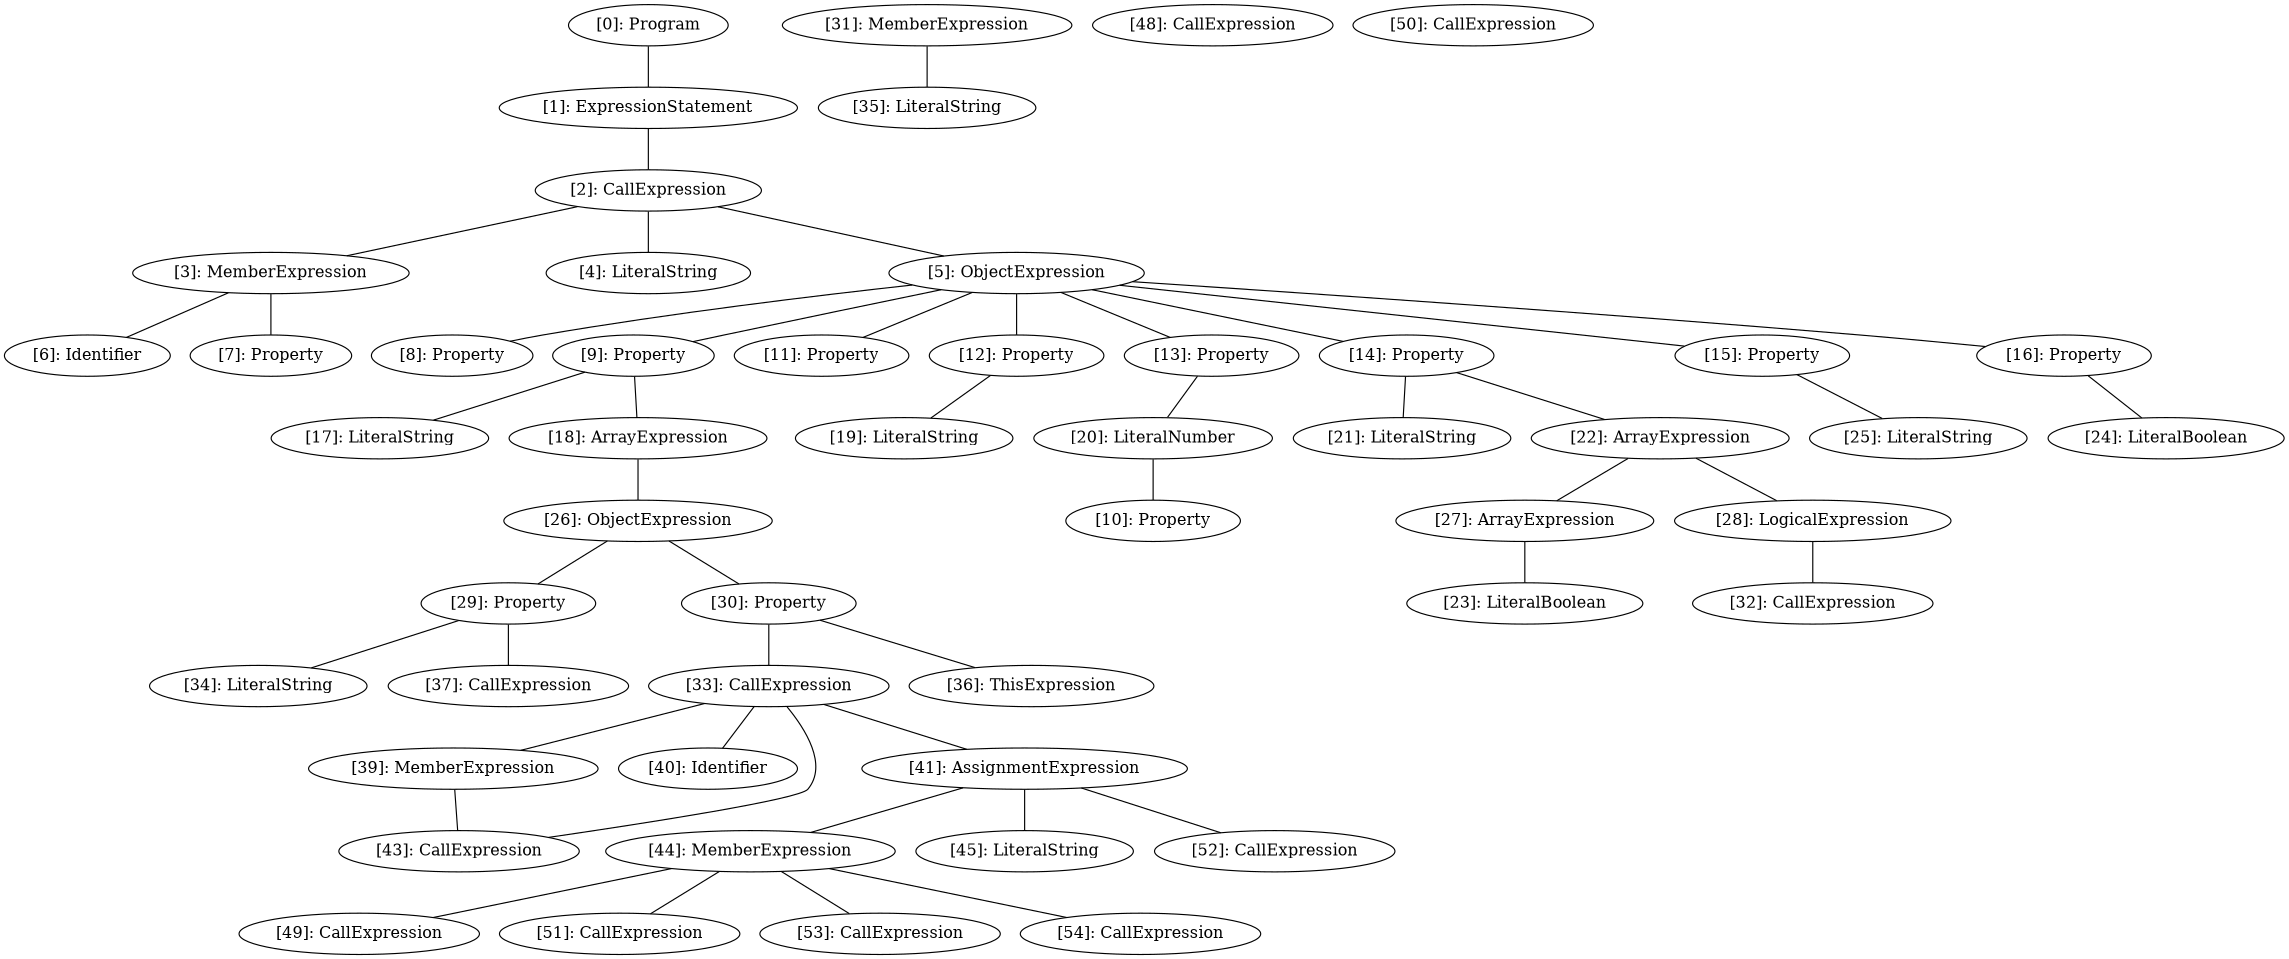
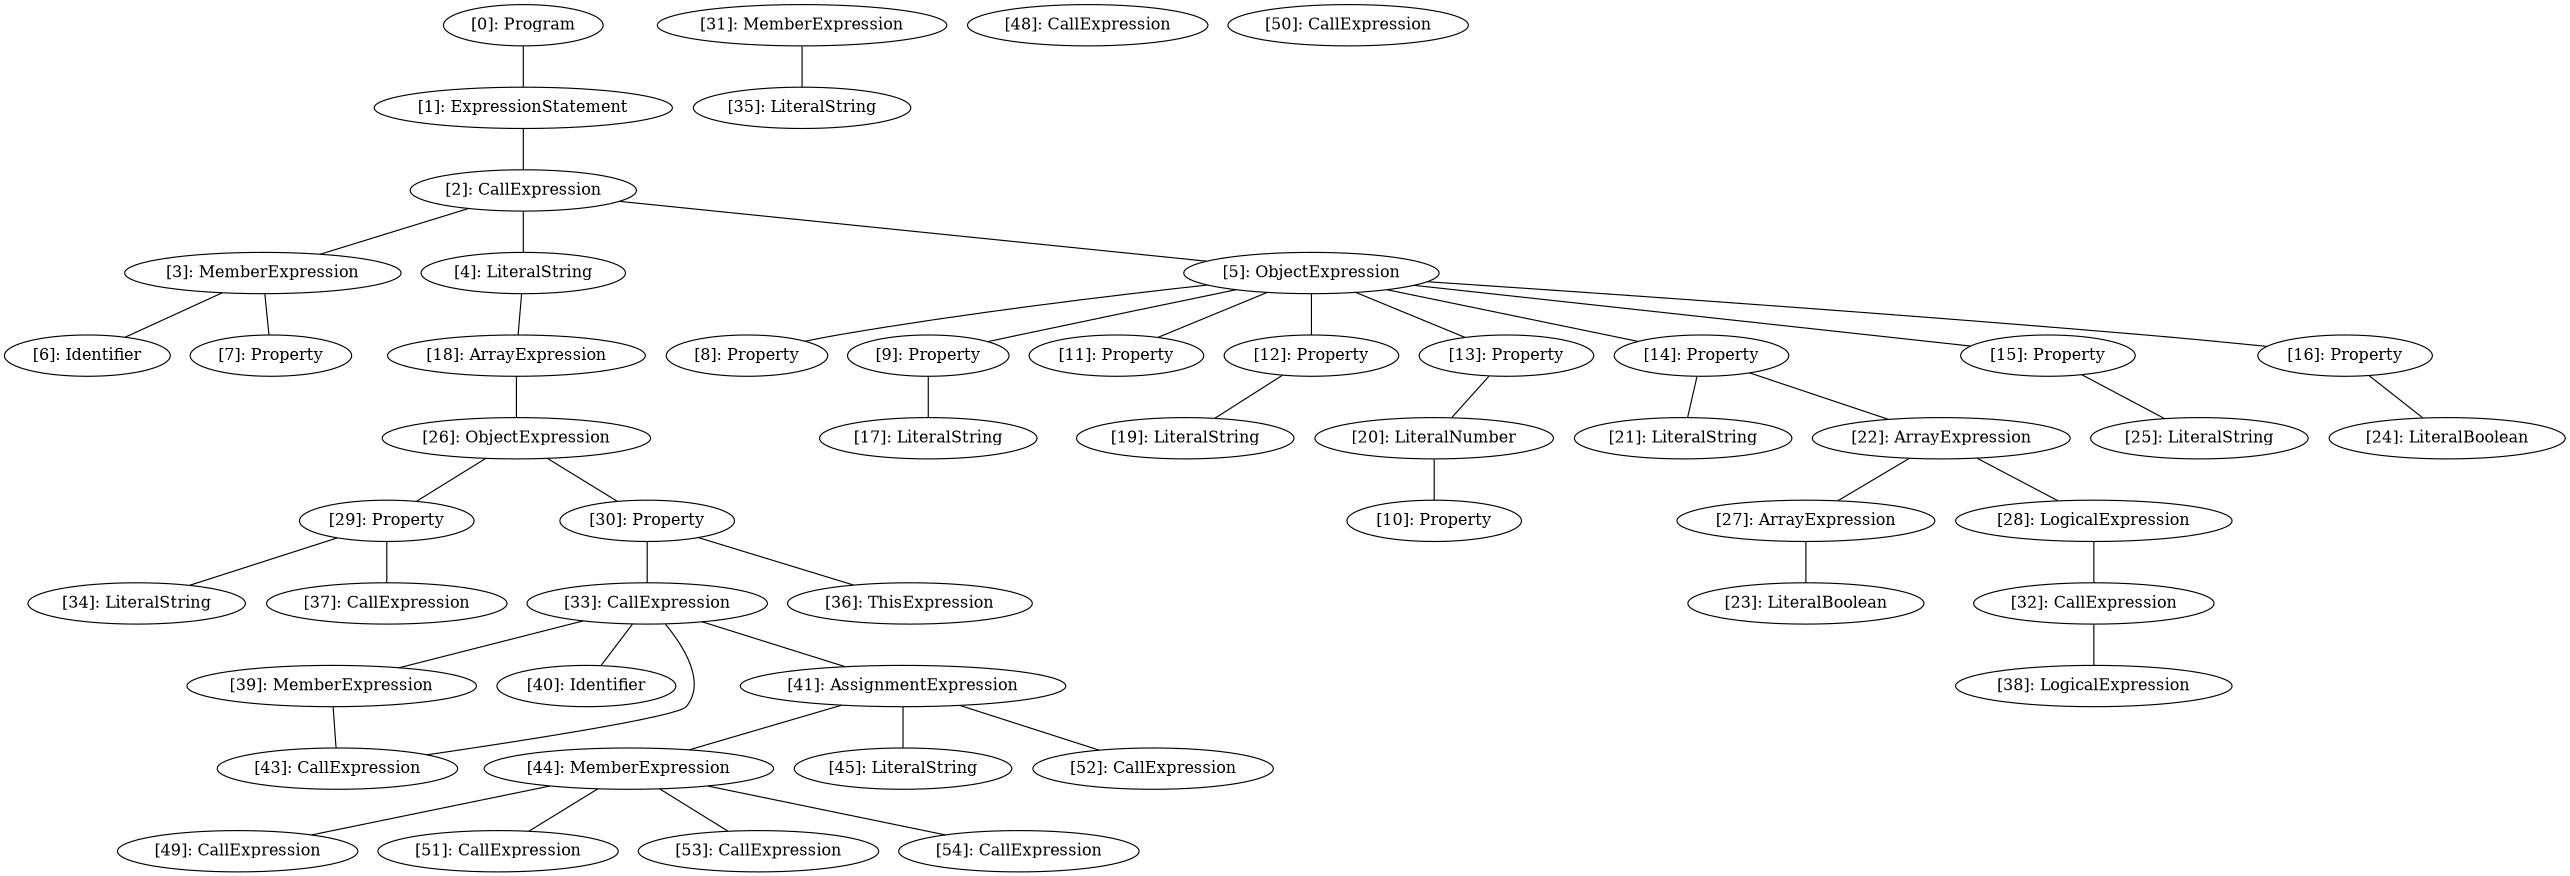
(636, 397) -> (520, 314)
none -> (2094, 686)
